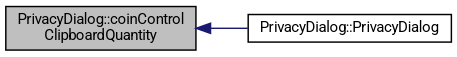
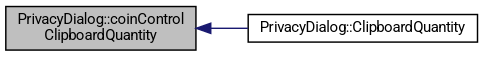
(350, 28) -> (363, 28)
